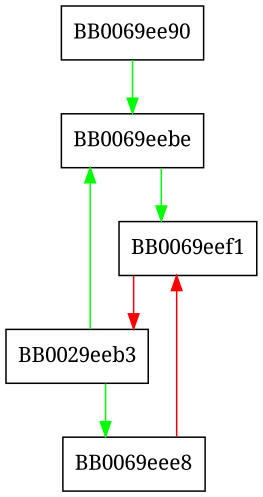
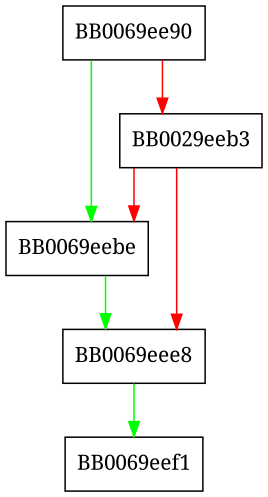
(161, 187) -> (106, 295)
(90, 256) -> (134, 187)
(134, 295) -> (162, 79)
(177, 364) -> (134, 403)
(106, 403) -> (177, 241)
